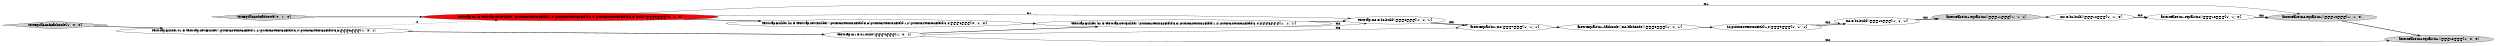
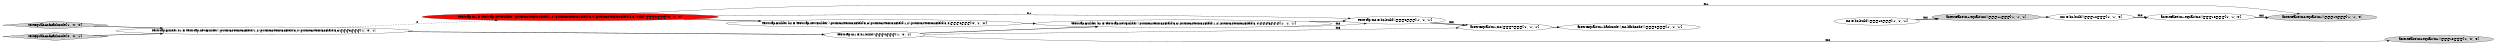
(264, 17) -> none
(1767, 27) -> none
(2380, 28) -> none
none -> (55, 37)
